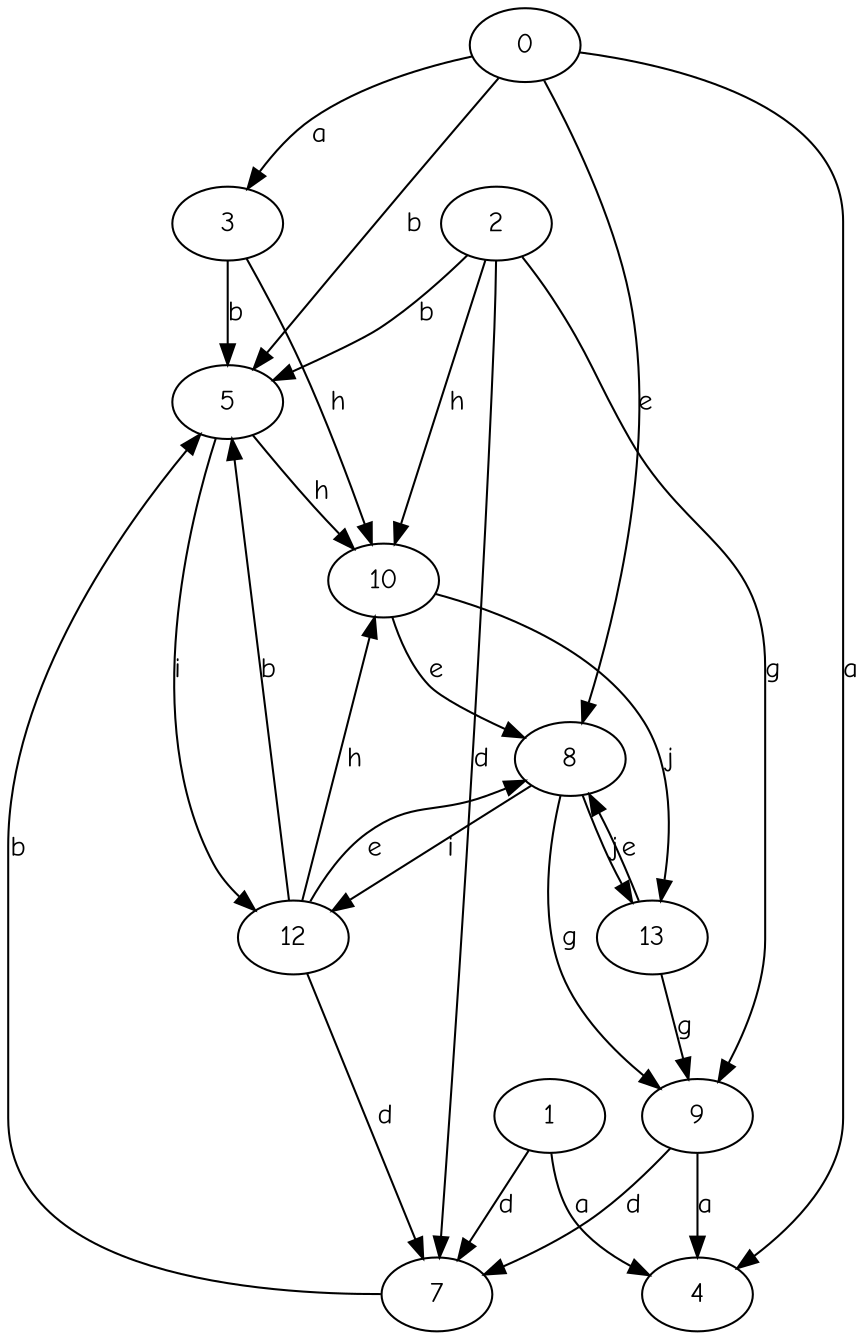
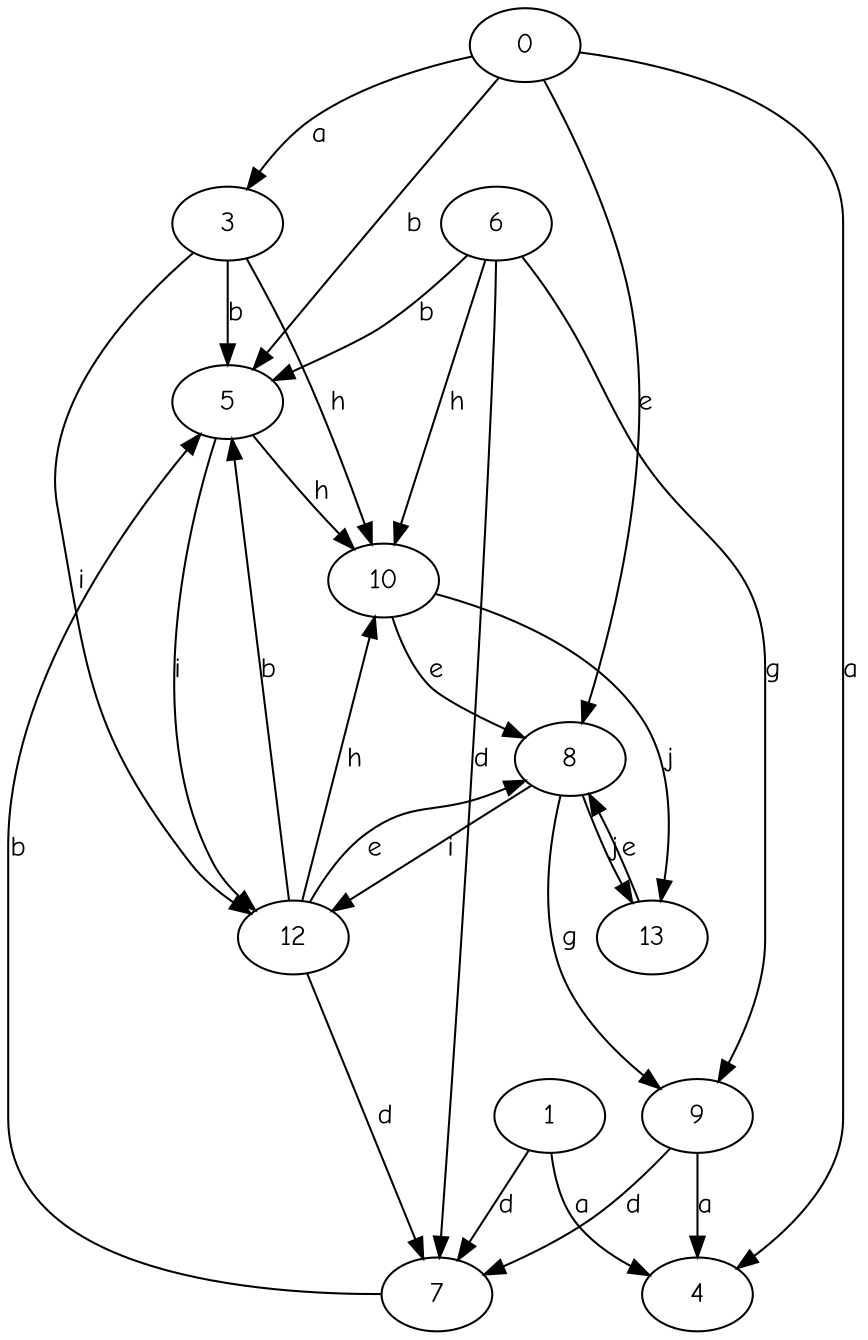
(496, 224) -> (496, 224)
none -> (70, 578)
(672, 1016) -> none
